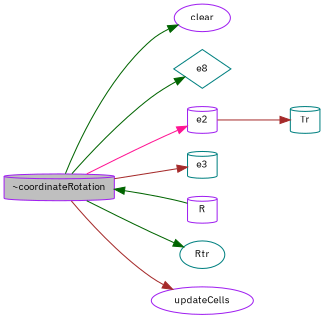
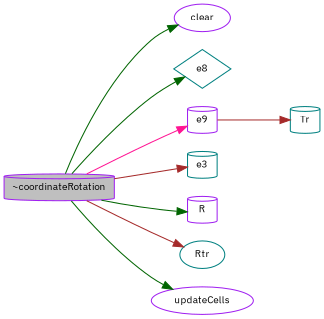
(202, 120) -> (202, 120)
(156, 196) -> (139, 207)
(130, 222) -> (130, 222)
(114, 246) -> (114, 246)
